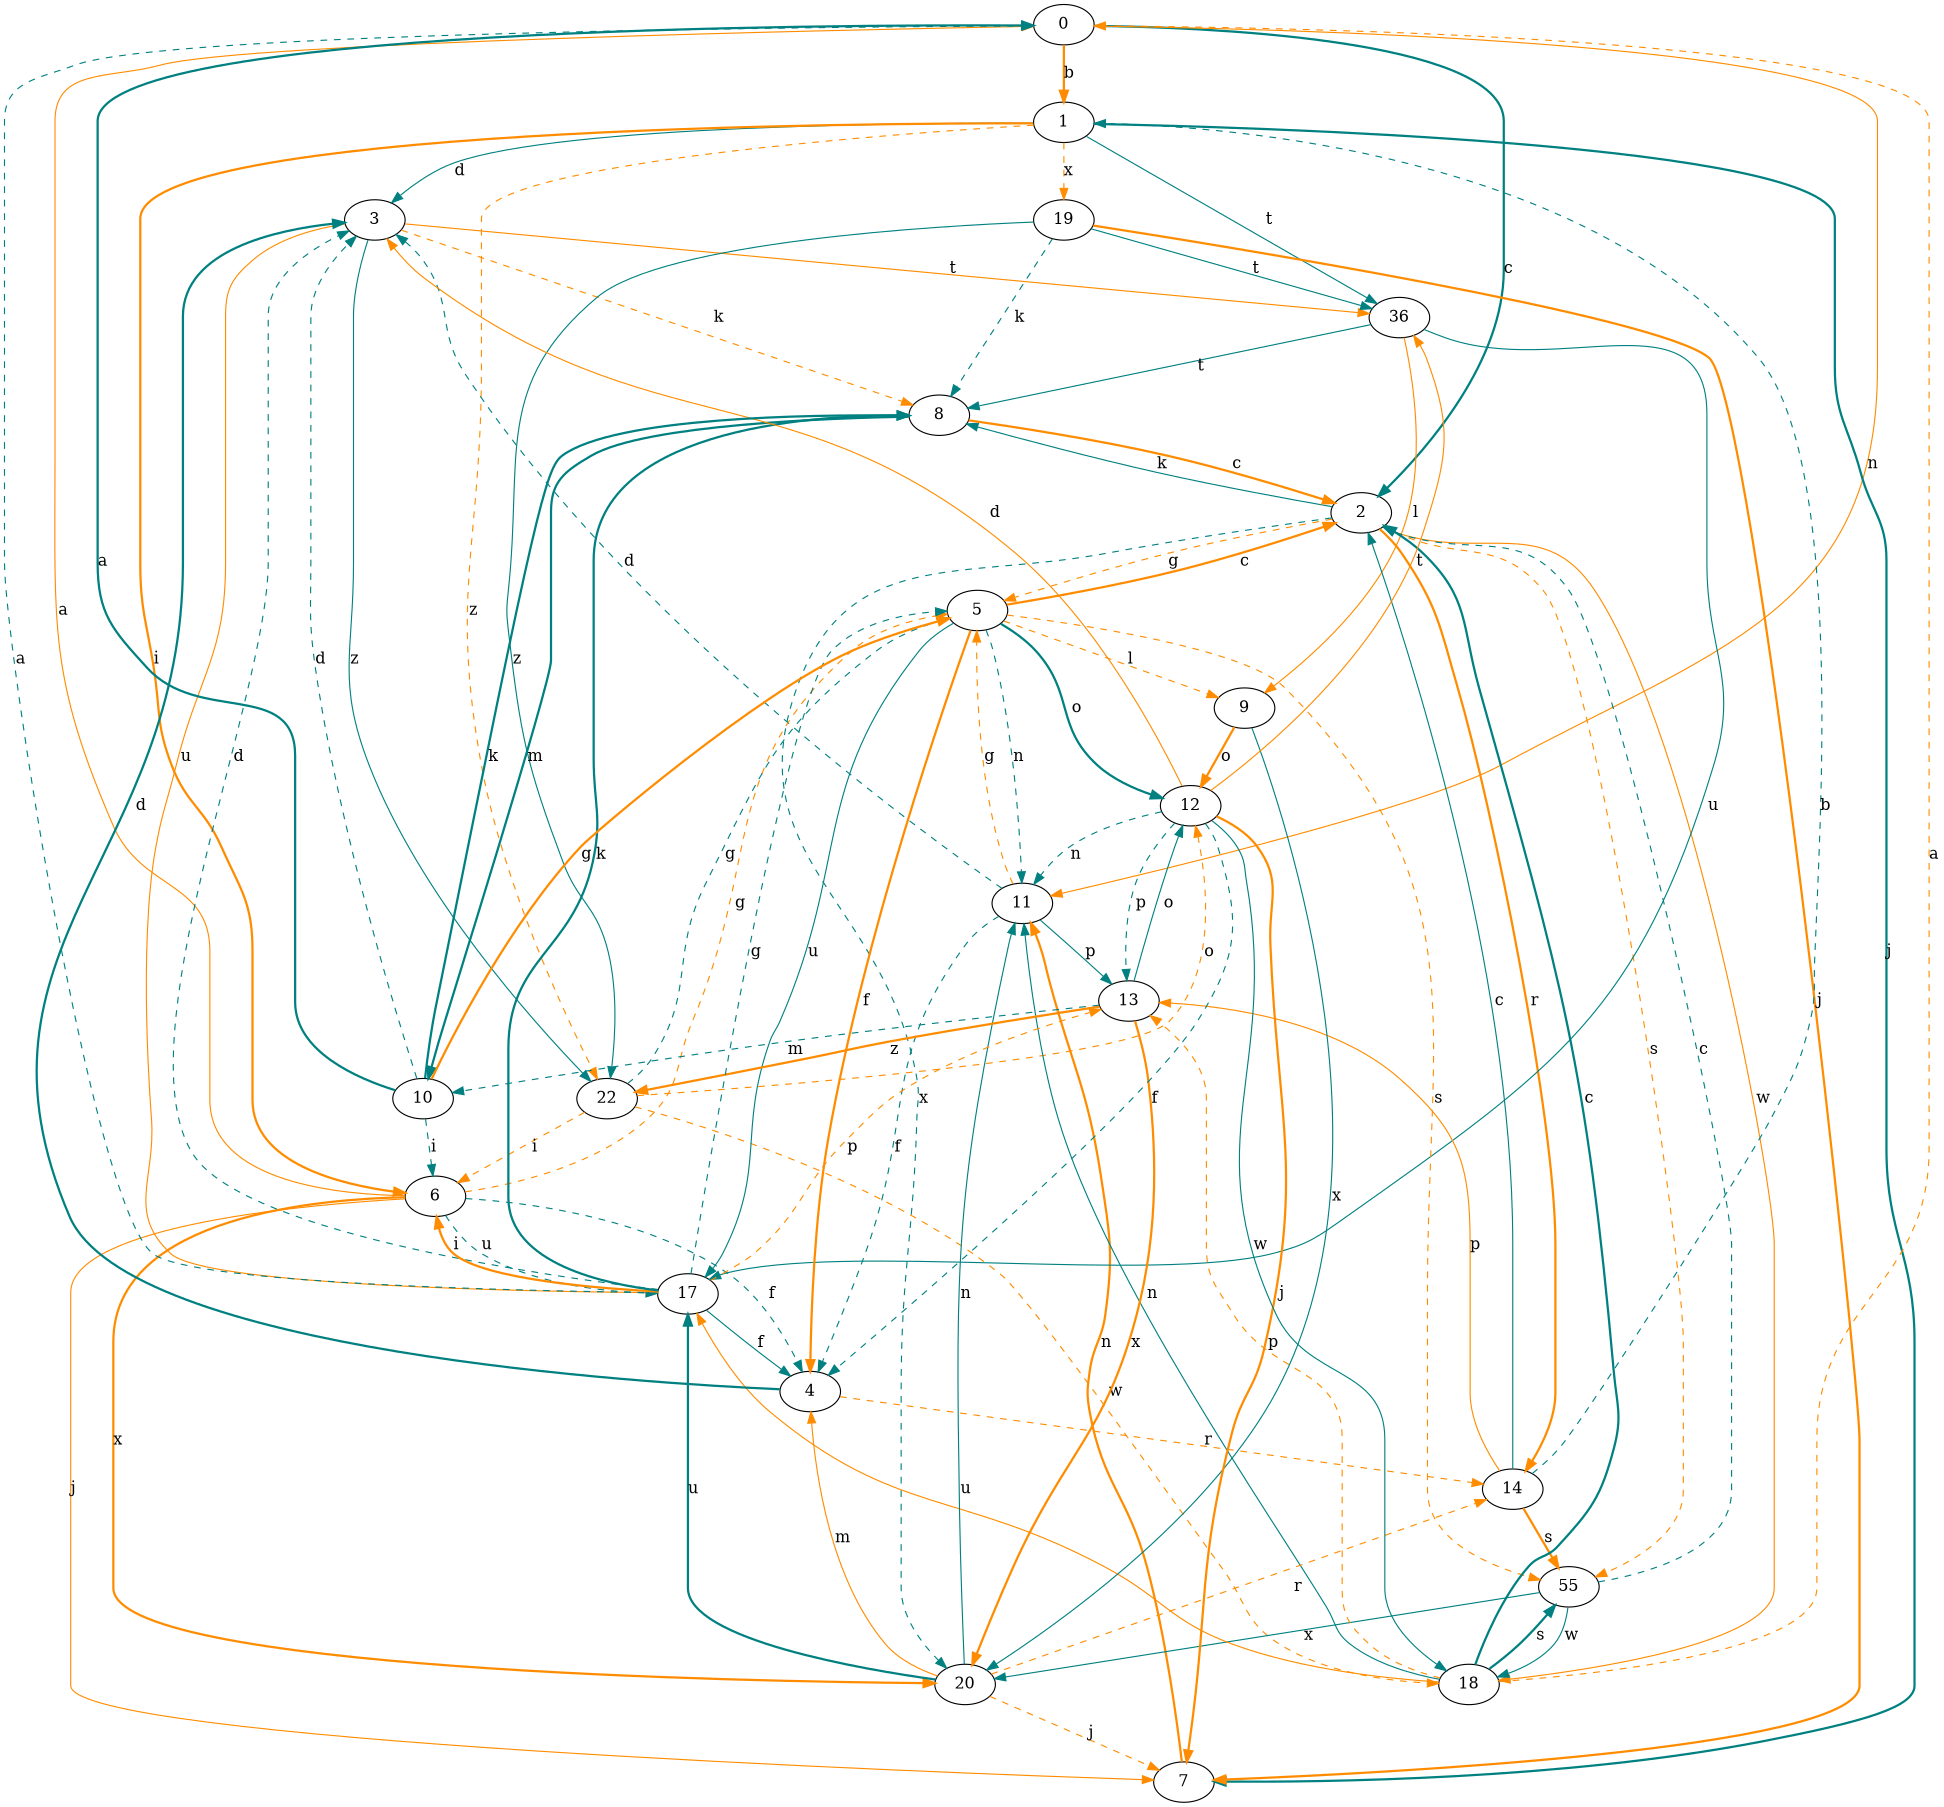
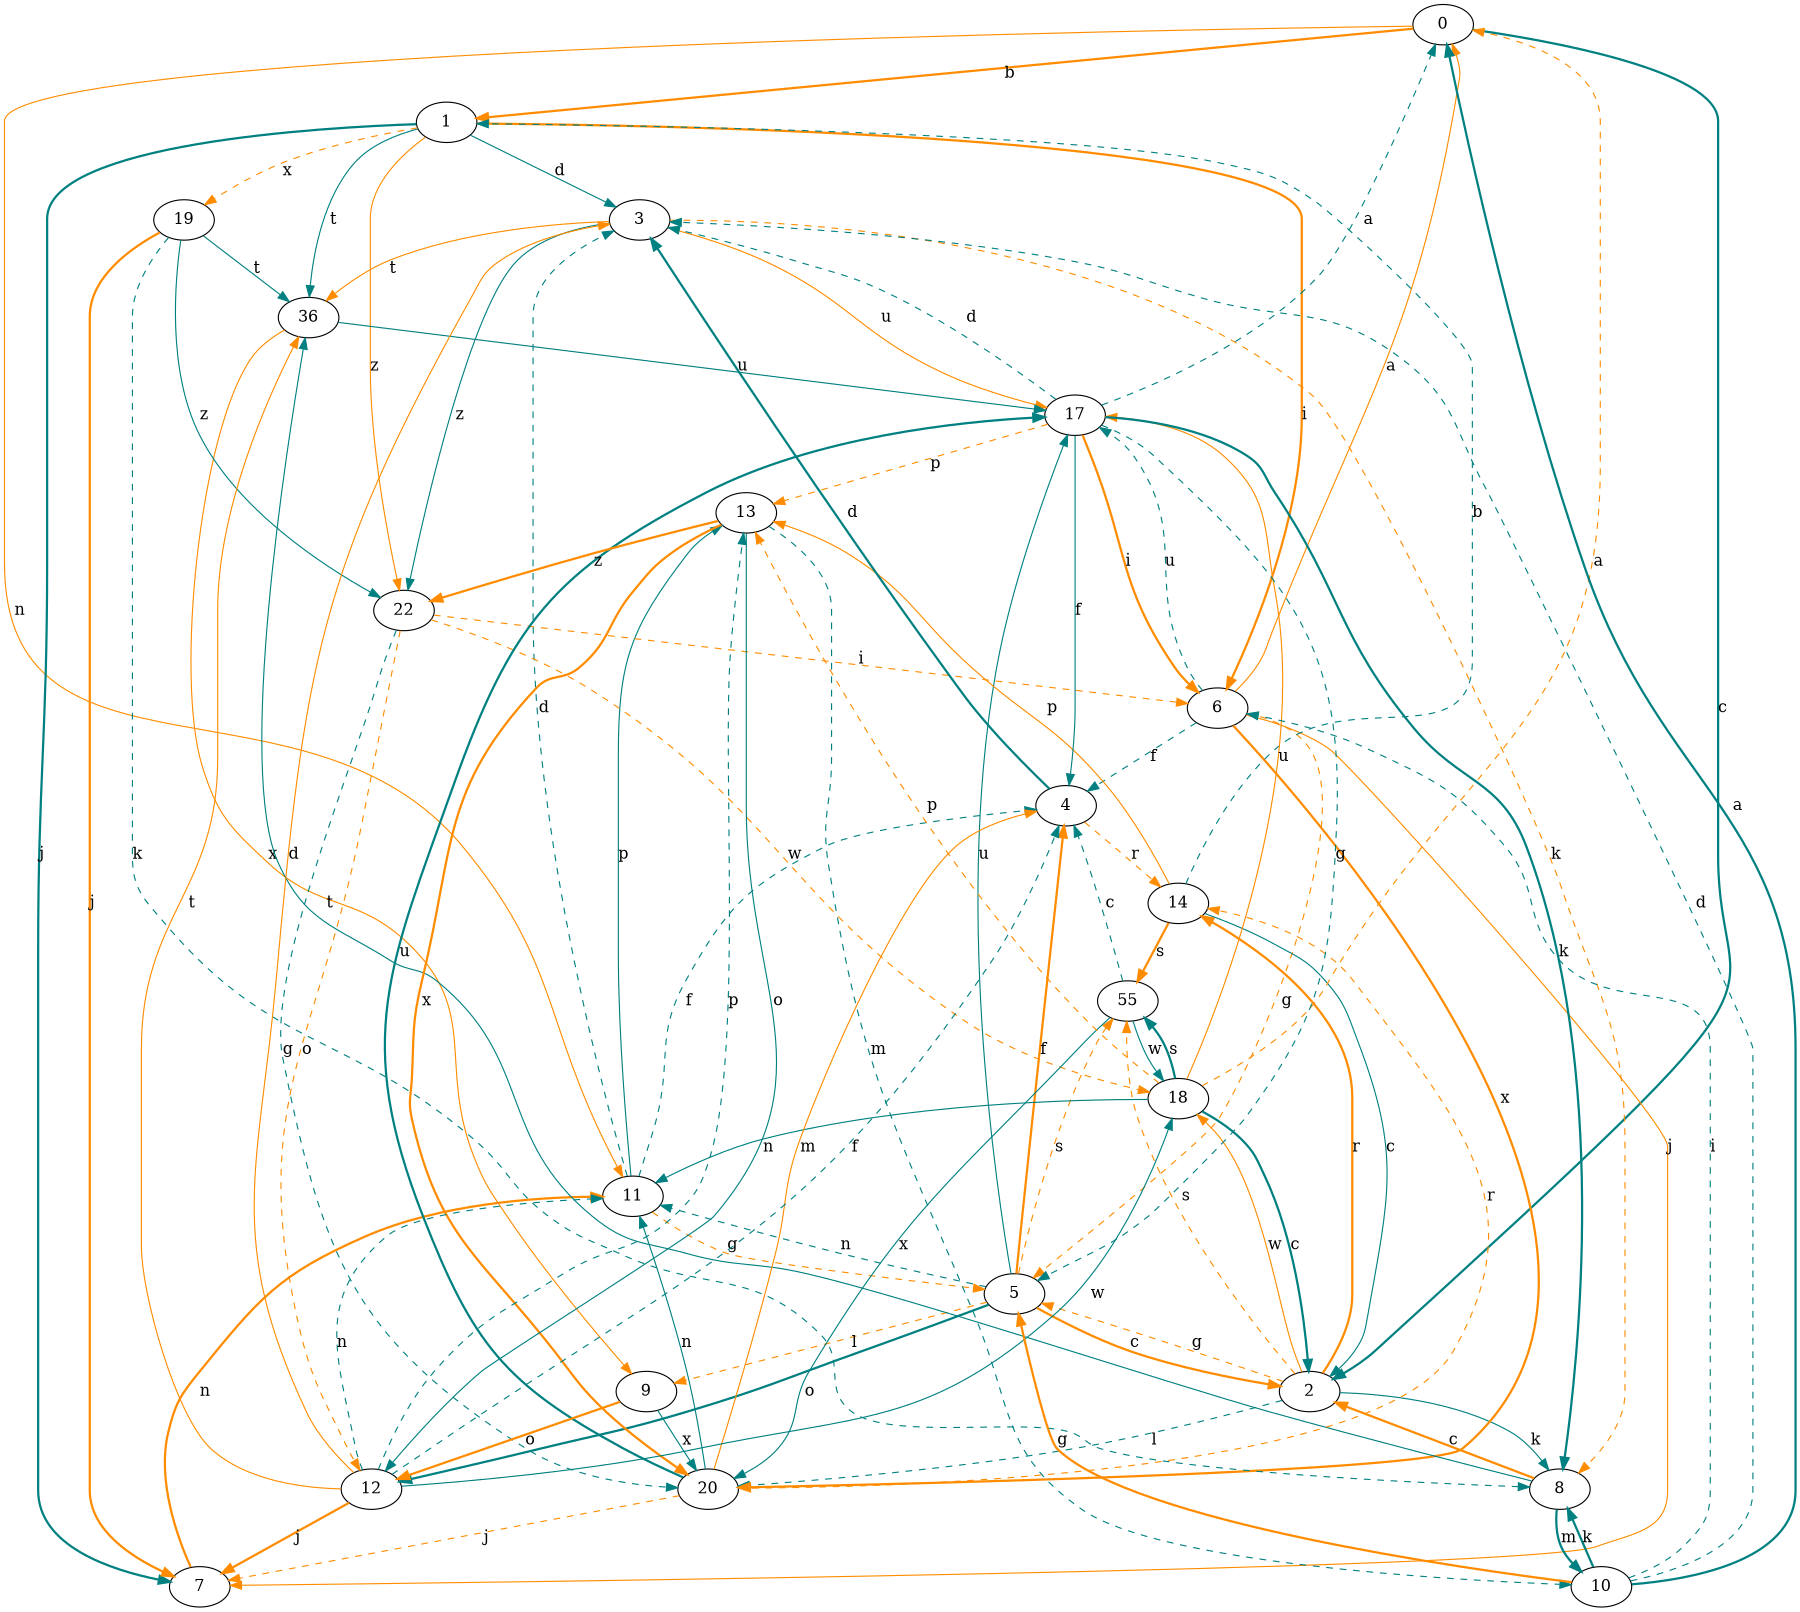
(1175, 365) -> (582, 1206)
(481, 371) -> (370, 349)
(1416, 513) -> (273, 855)
(737, 820) -> (302, 1146)
(1691, 1025) -> (1102, 908)
(924, 1099) -> (1154, 1440)
